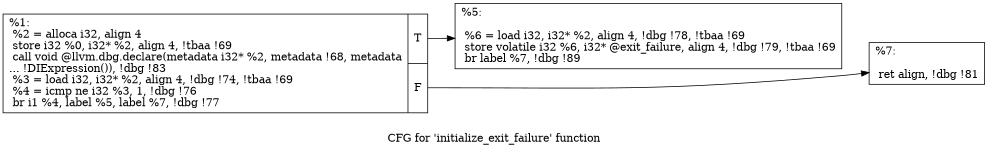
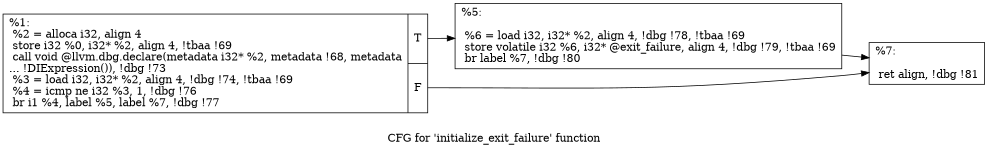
none -> (852, 56)
(521, 59) -> (521, 59)
(88, 69) -> (88, 69)
